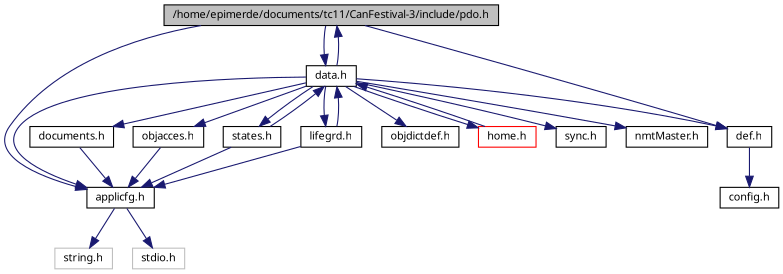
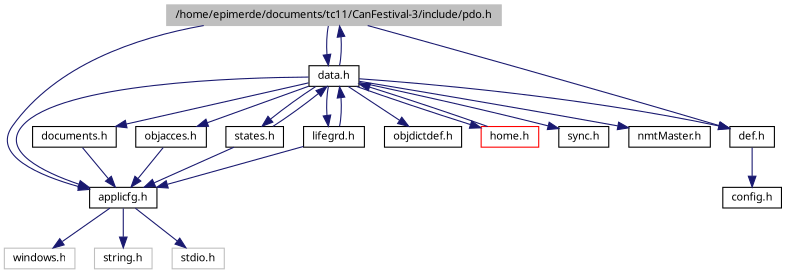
(331, 15) -> (334, 15)
none -> (40, 258)
